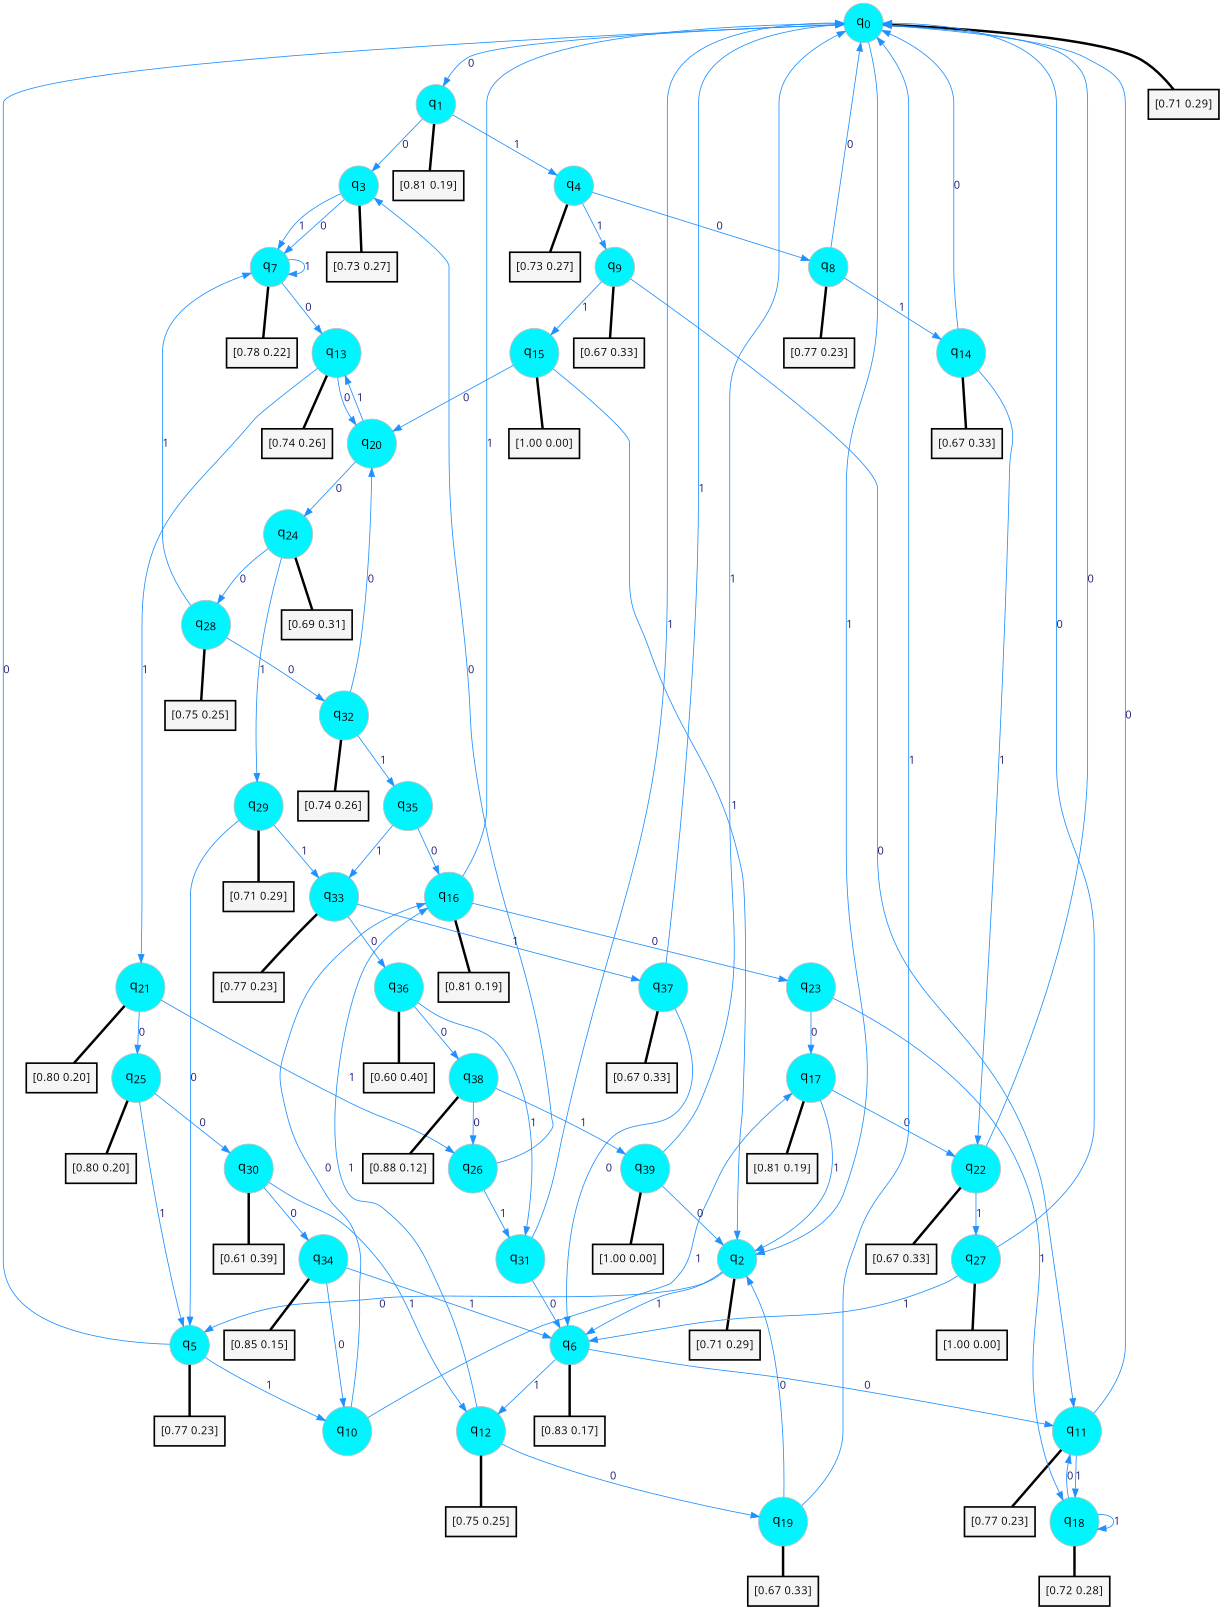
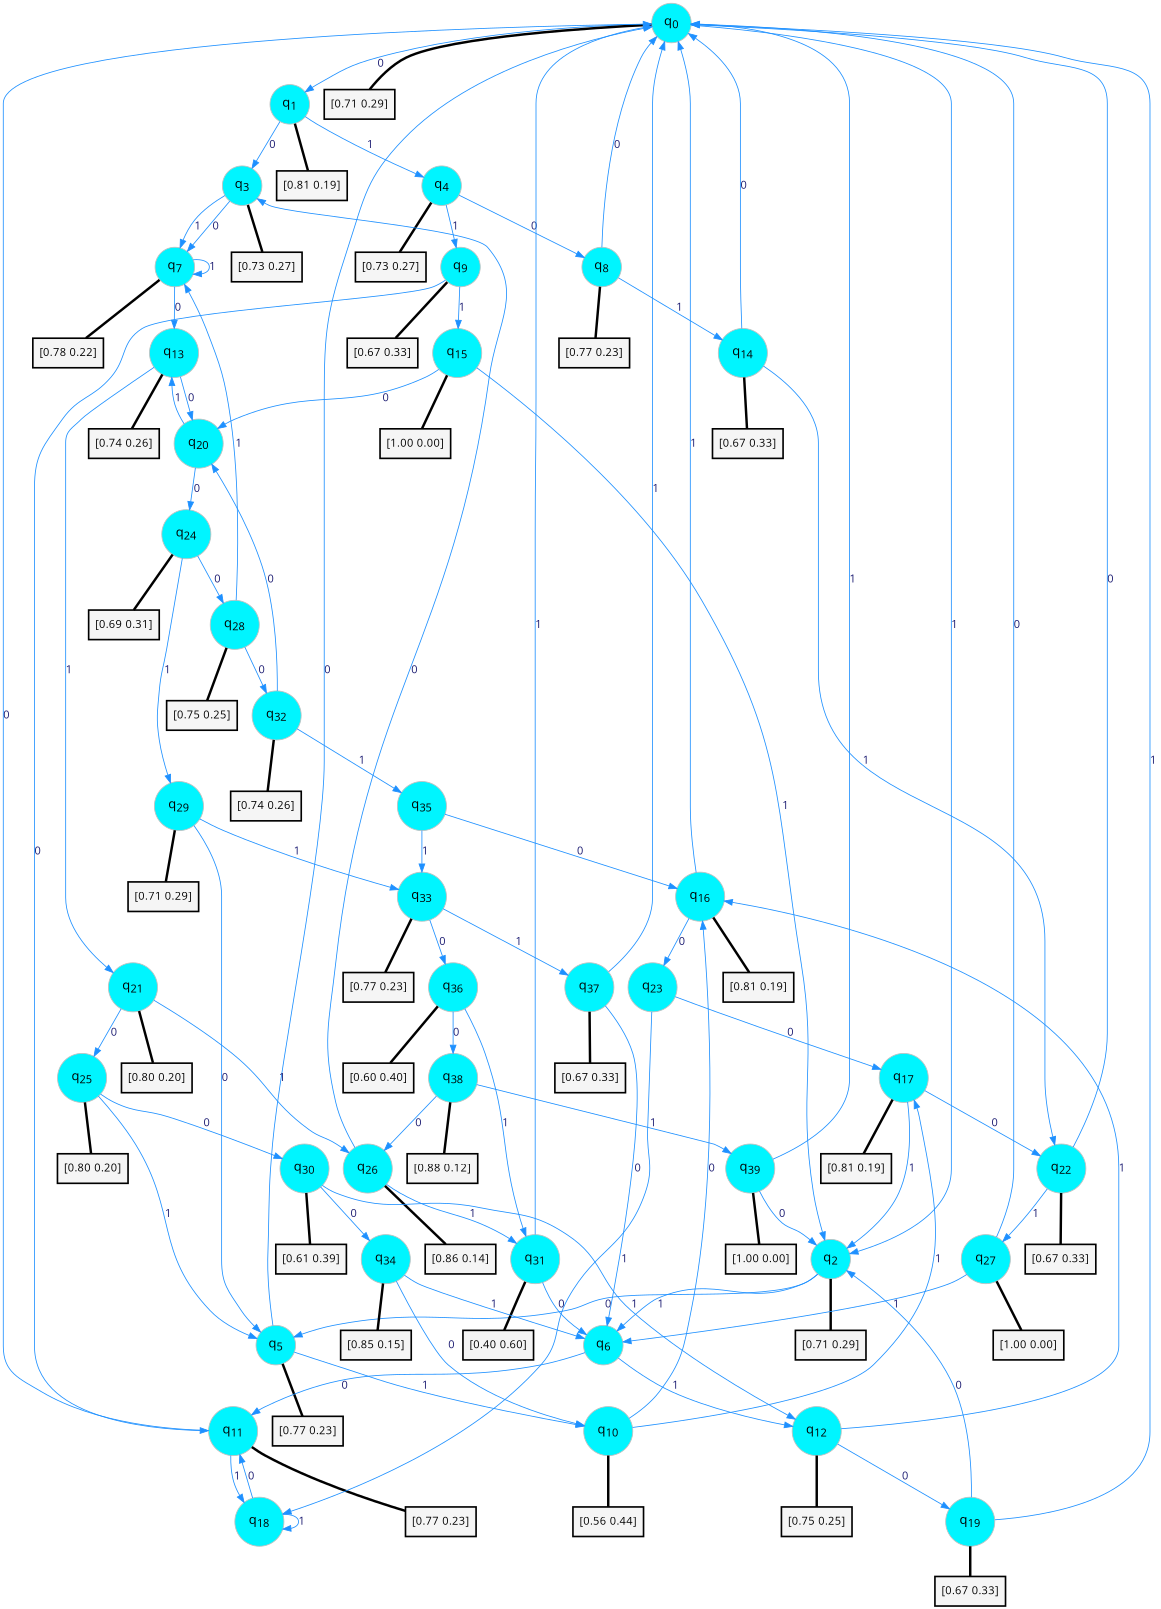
none -> (460, 1259)
none -> (498, 1345)
(570, 1431) -> none
none -> (608, 1522)
(1074, 1591) -> none
